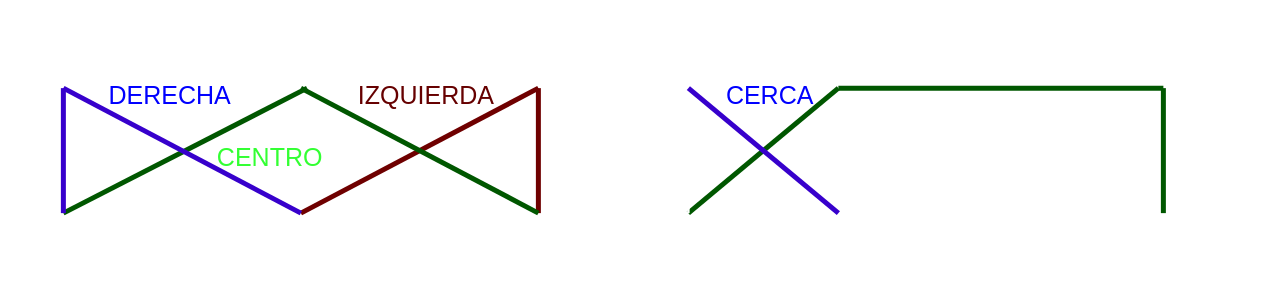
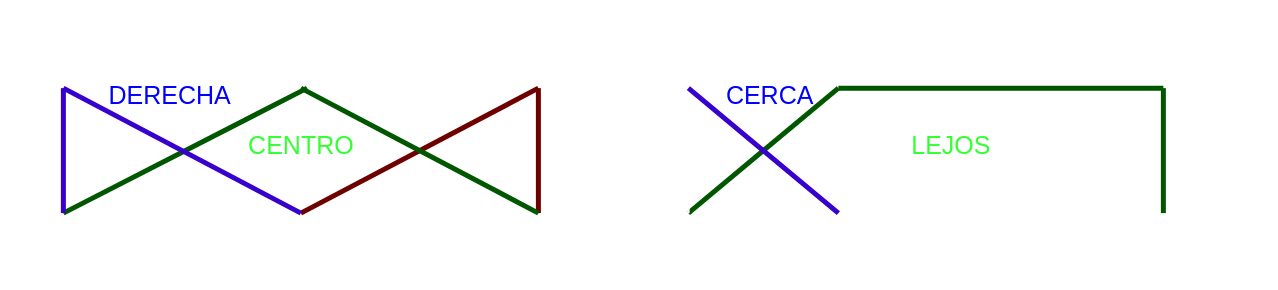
(426, 94) -> none
none -> (951, 144)
(269, 157) -> (301, 144)
